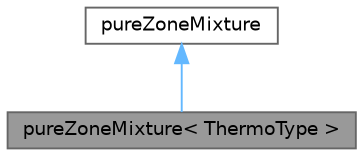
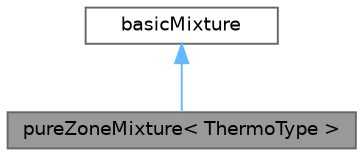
(182, 26) -> (182, 26)
